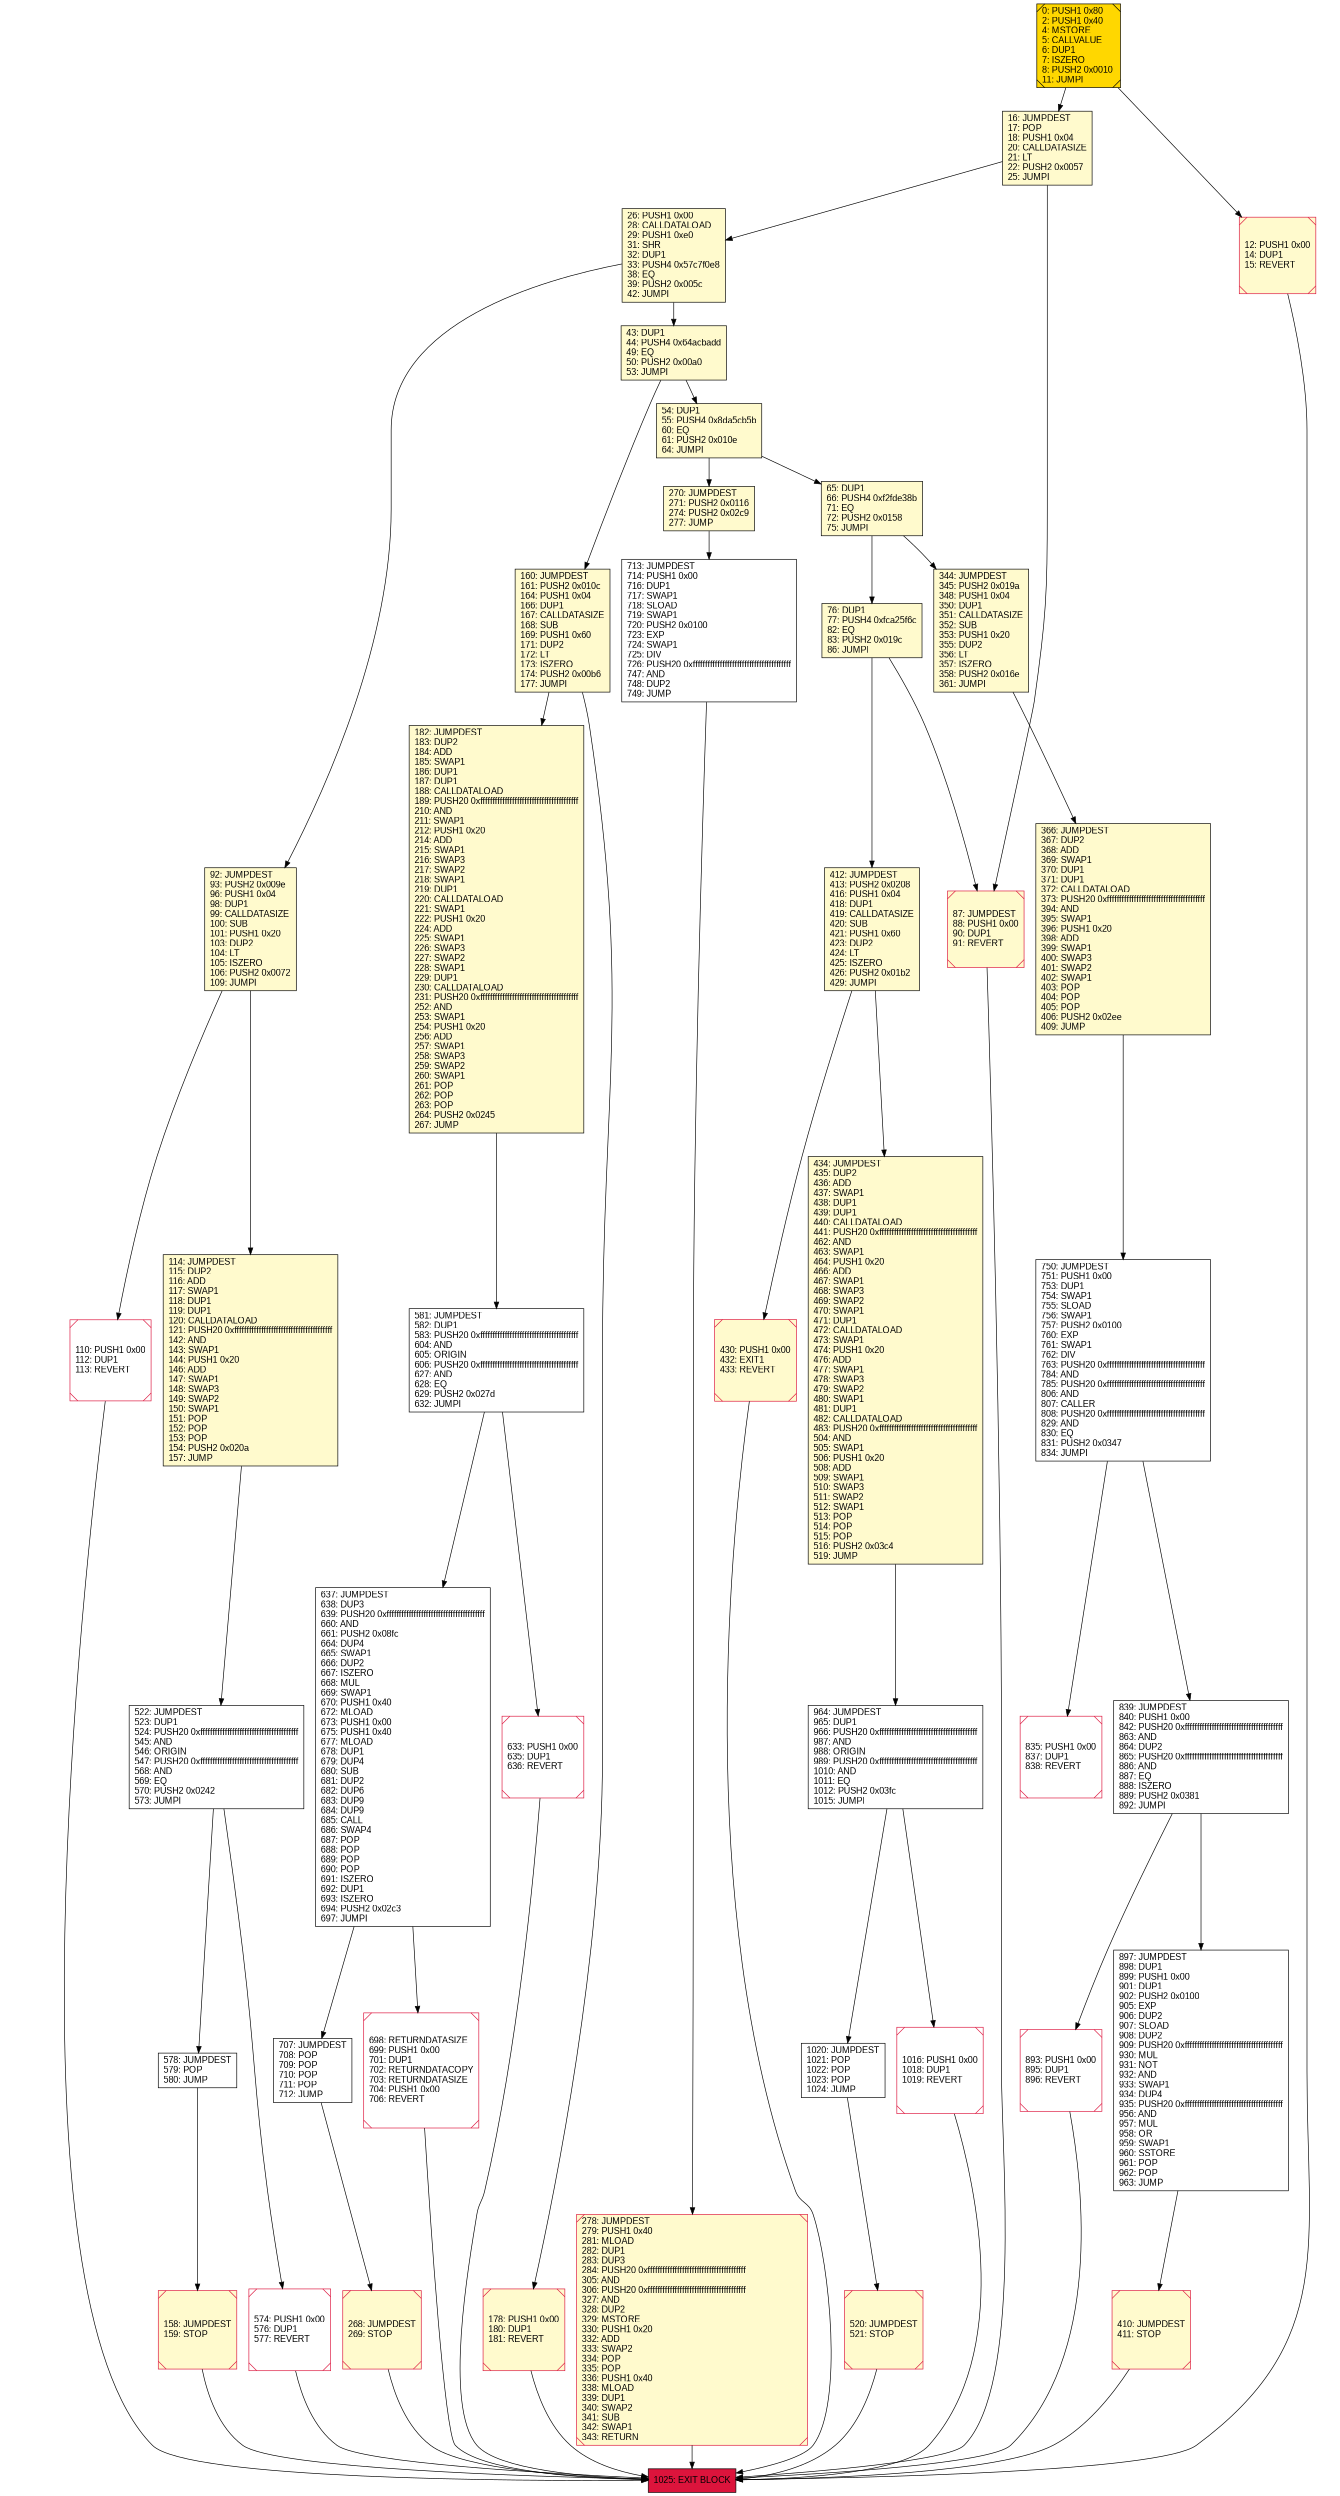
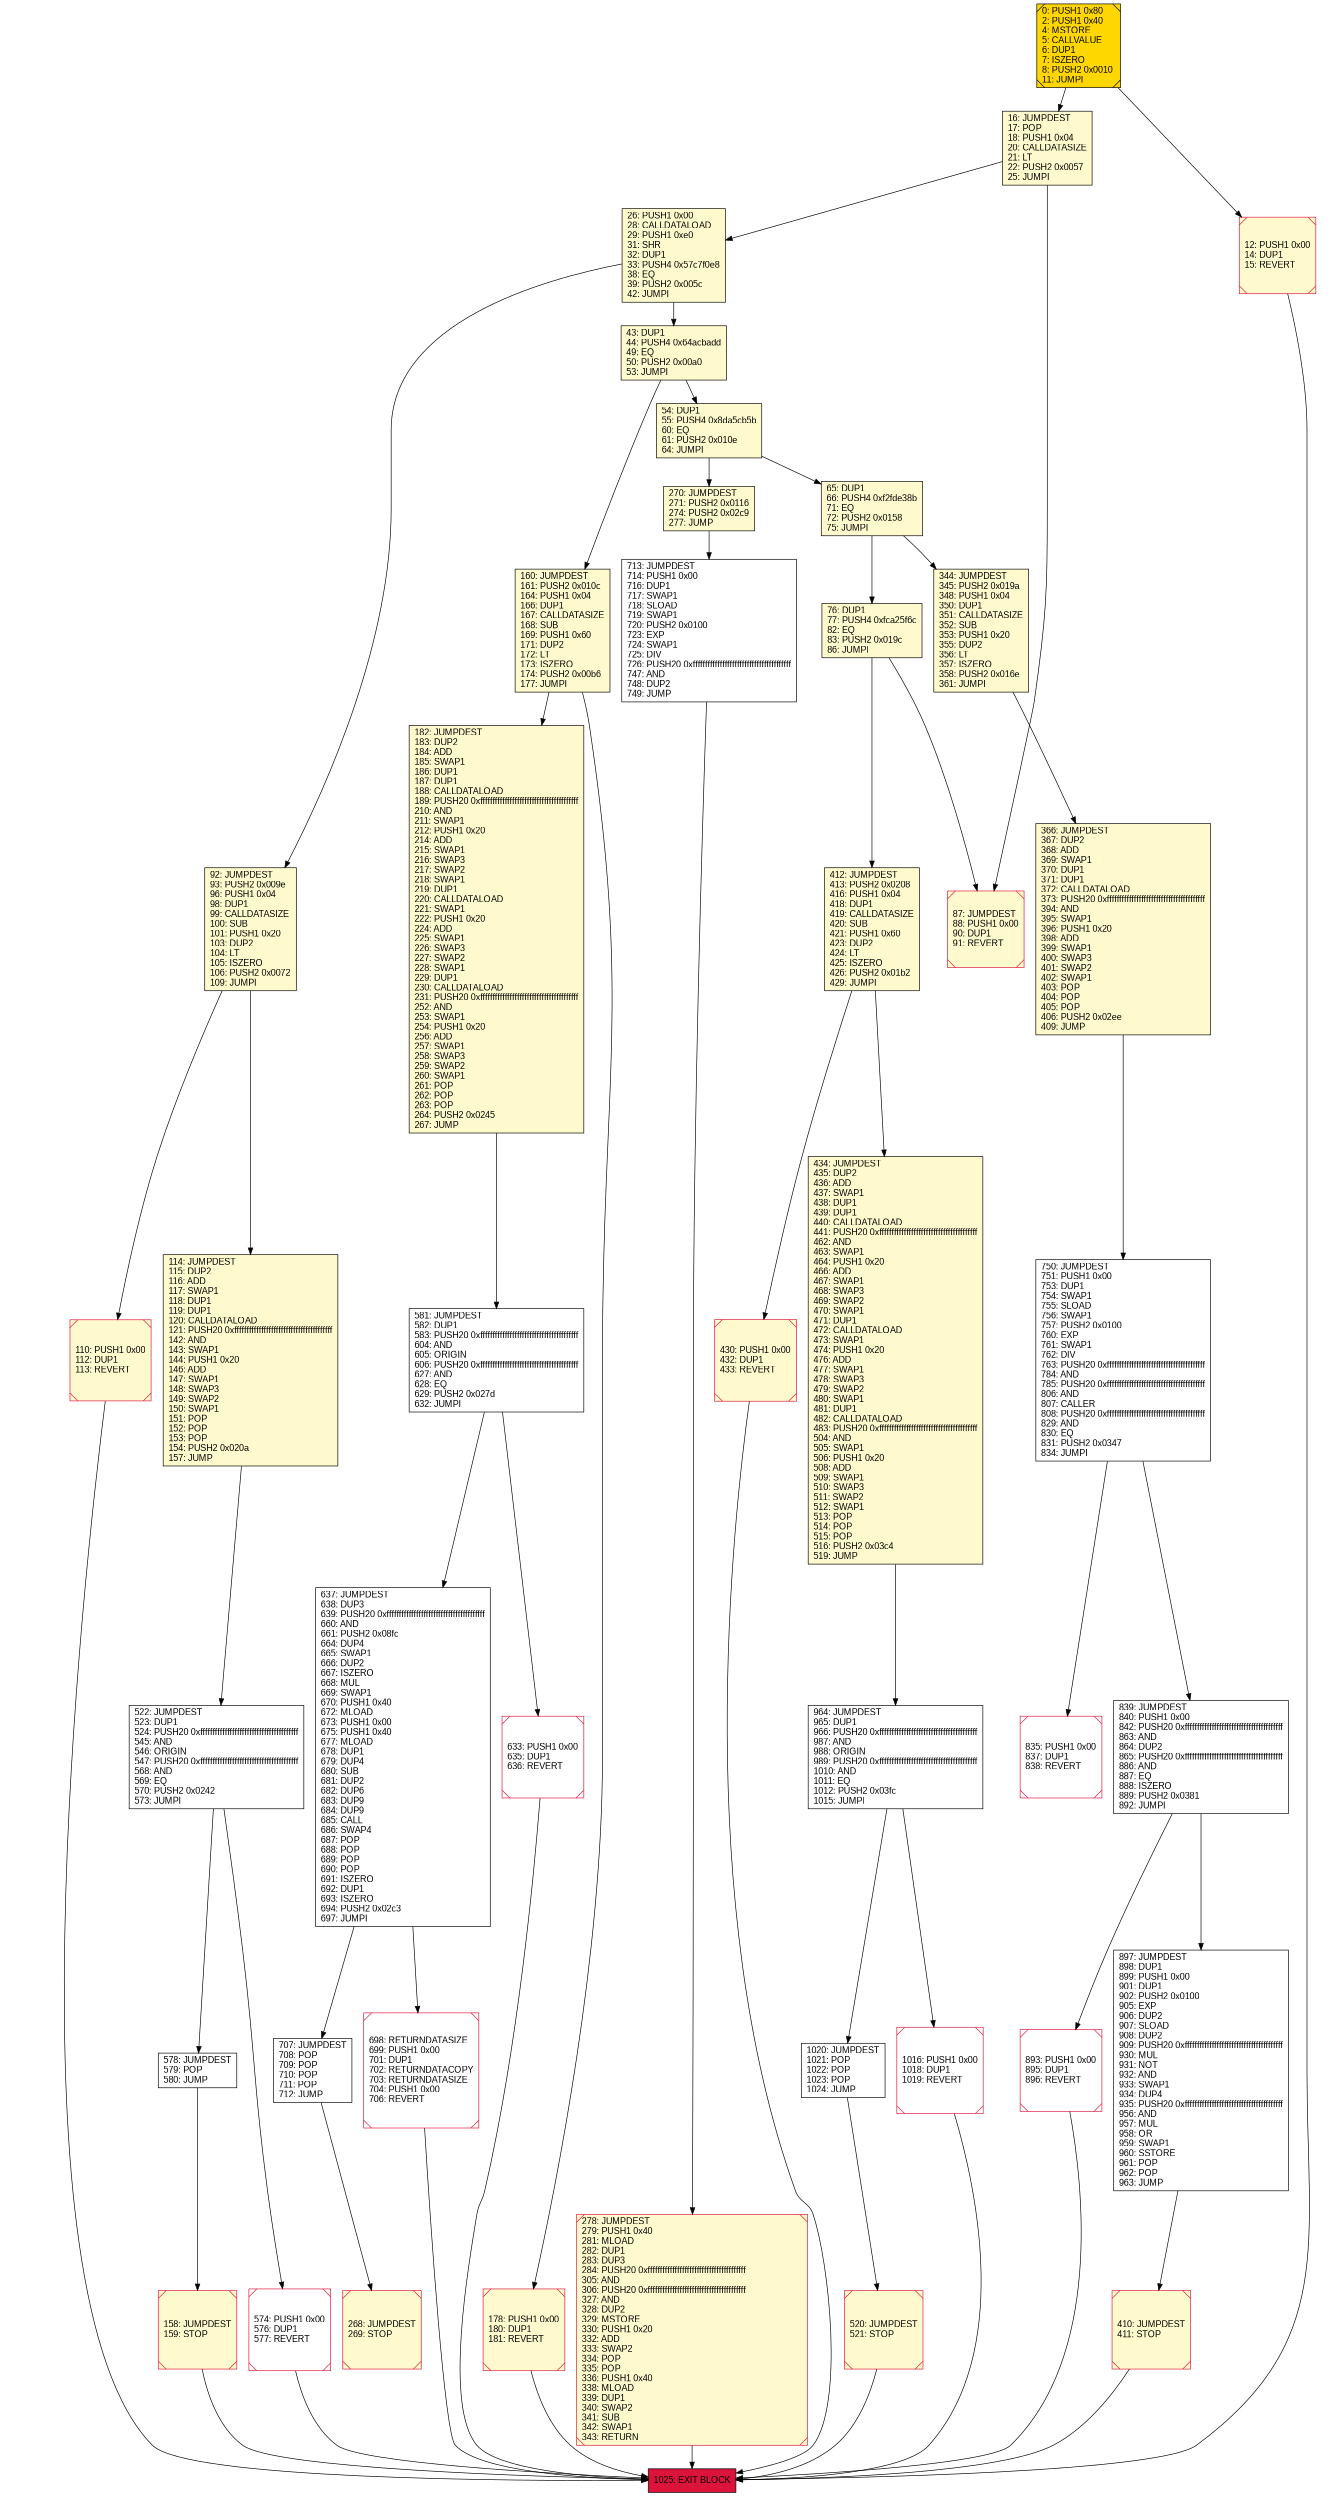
(111, 1360) -> (111, 1360)
(756, 1360) -> (756, 1360)
(1002, 1822) -> none
(475, 2462) -> none
